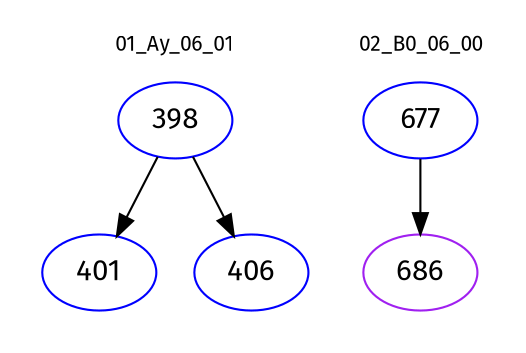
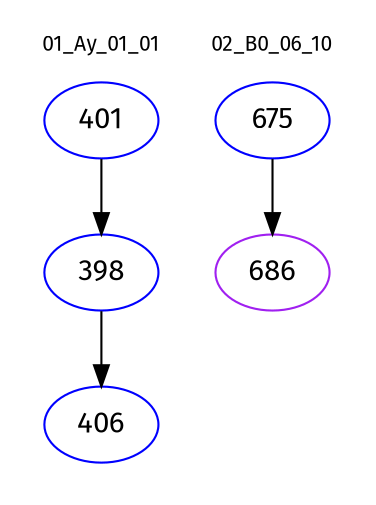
(175, 45) -> (101, 45)
(421, 45) -> (273, 45)
(420, 120) -> (273, 120)
(142, 187) -> (101, 186)
